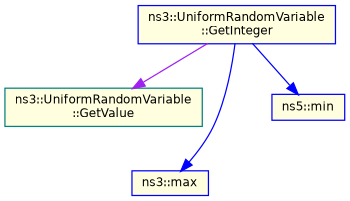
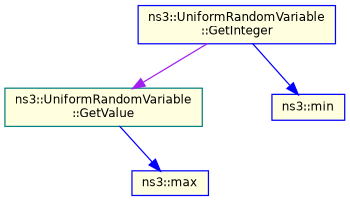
(221, 106) -> (136, 144)
(308, 107) -> (308, 107)
